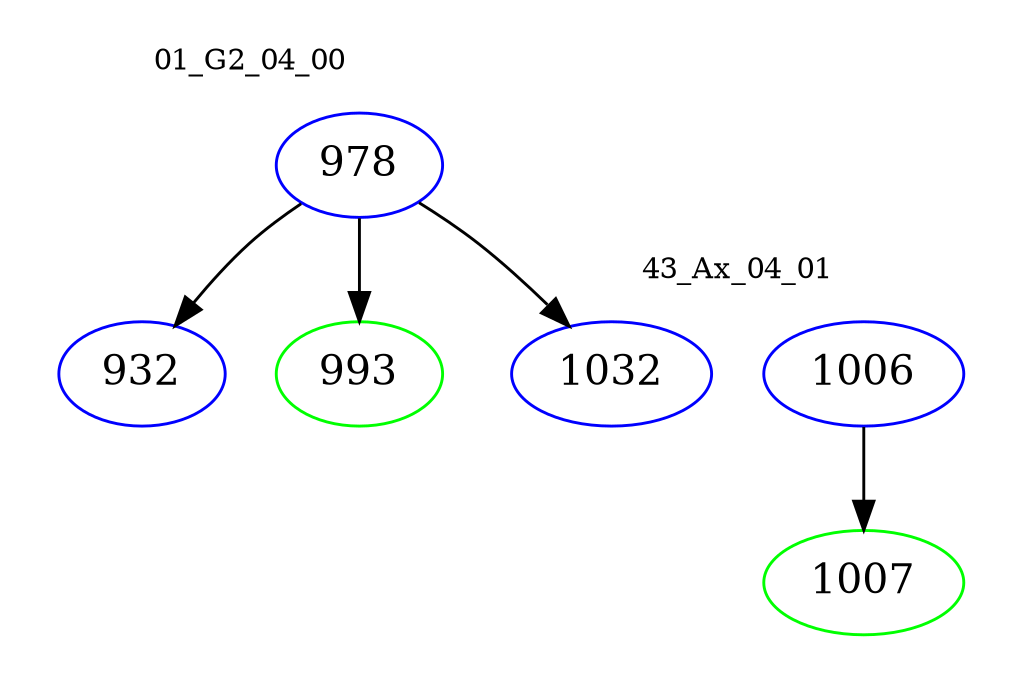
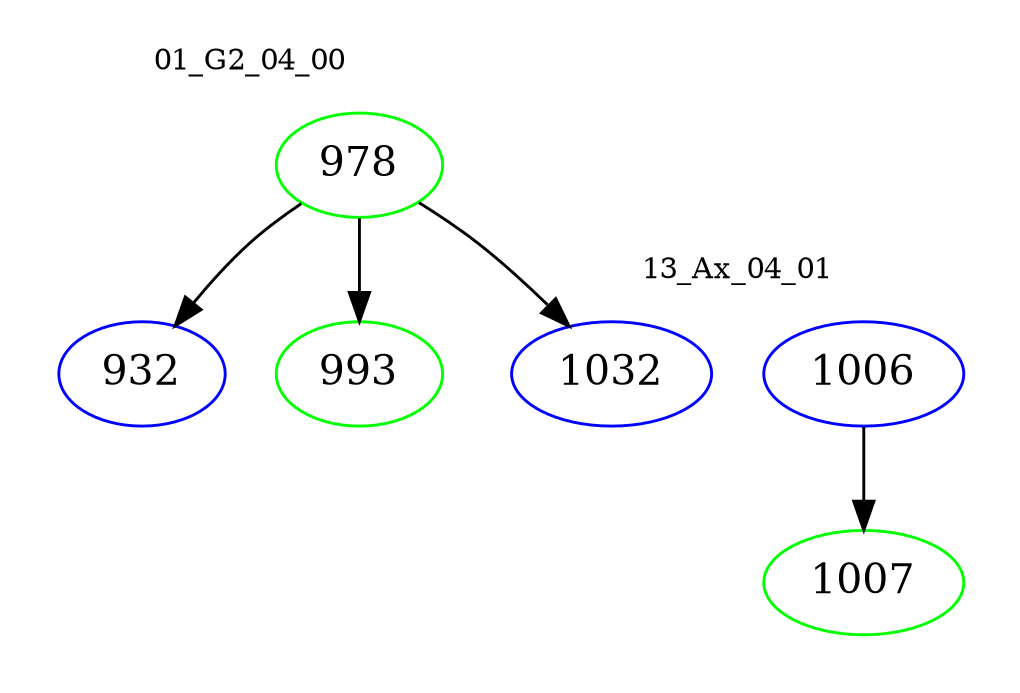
(359, 165) -> (359, 165)
(738, 271) -> (738, 271)
